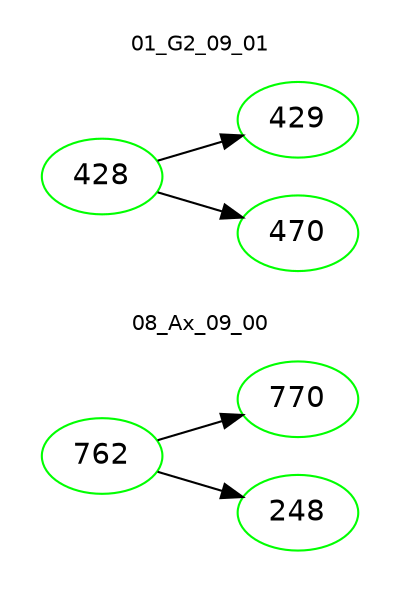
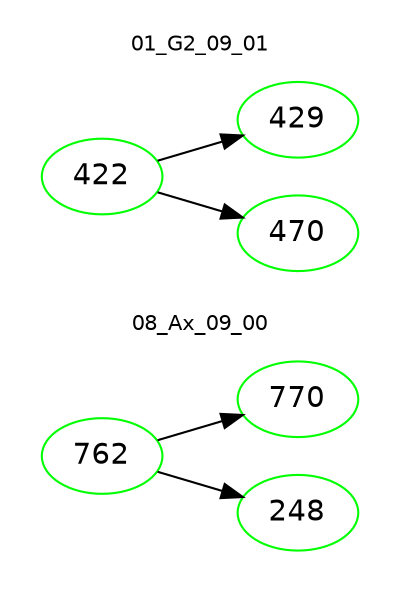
(102, 177) -> (102, 177)
